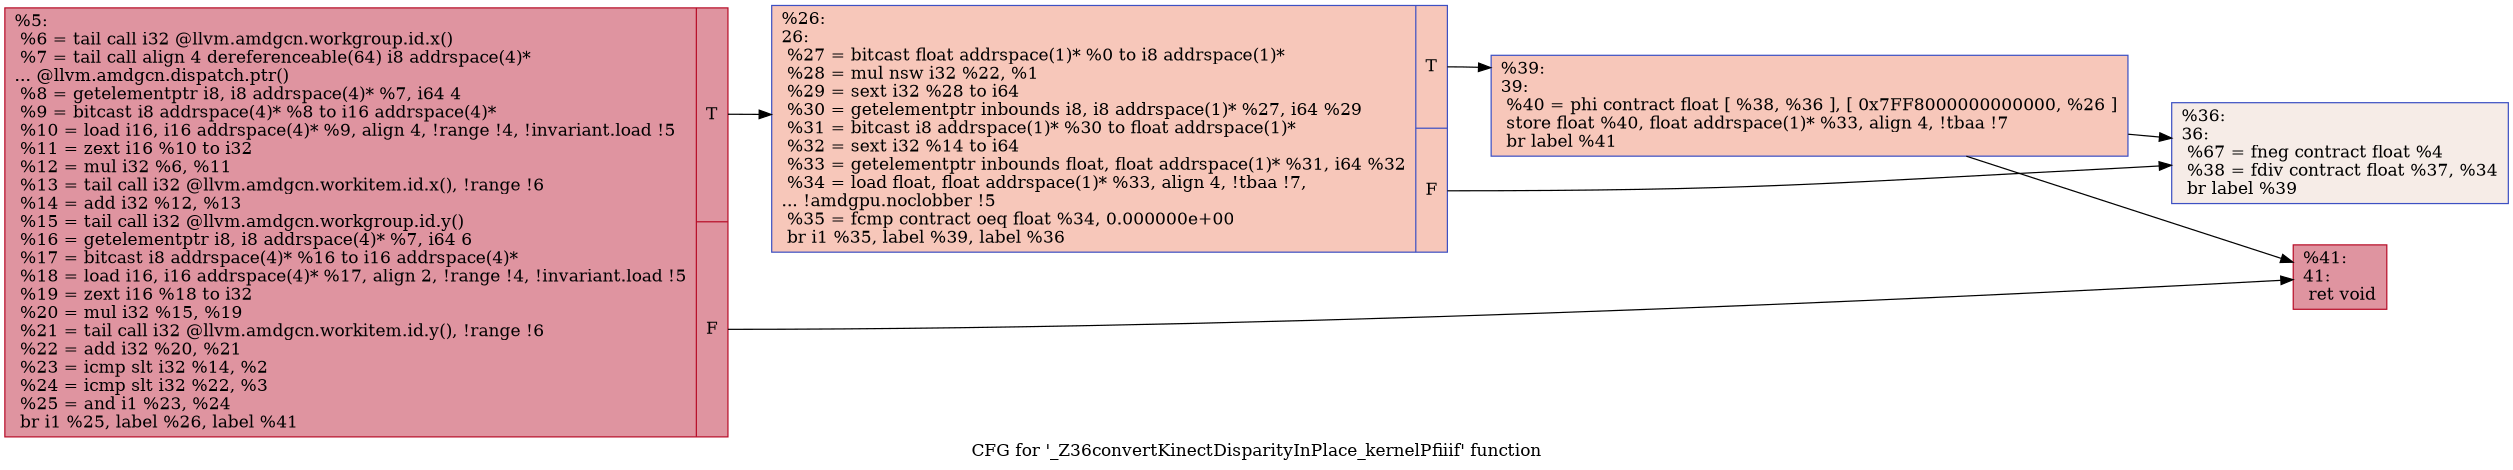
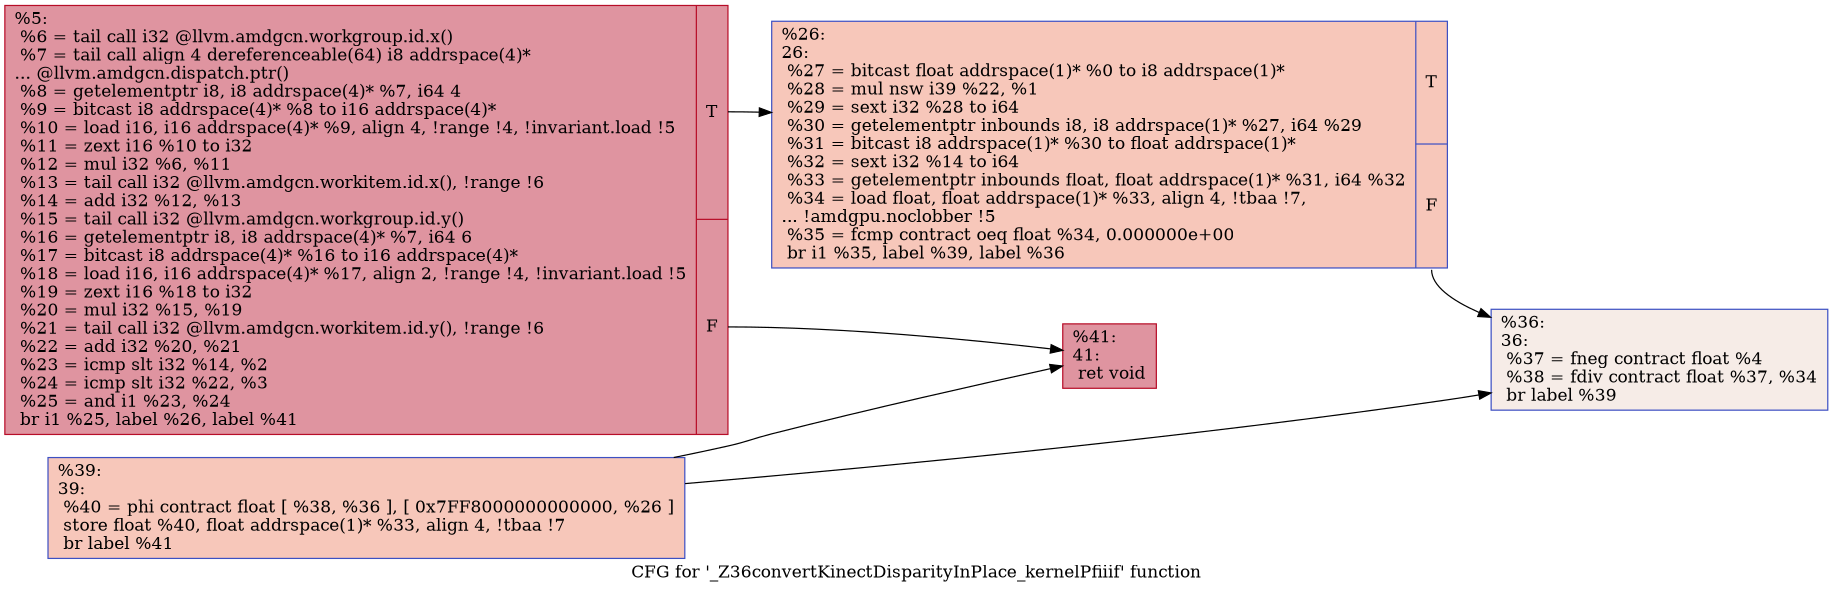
(1463, 67) -> none
(910, 74) -> (910, 89)
(2313, 153) -> (1632, 359)
